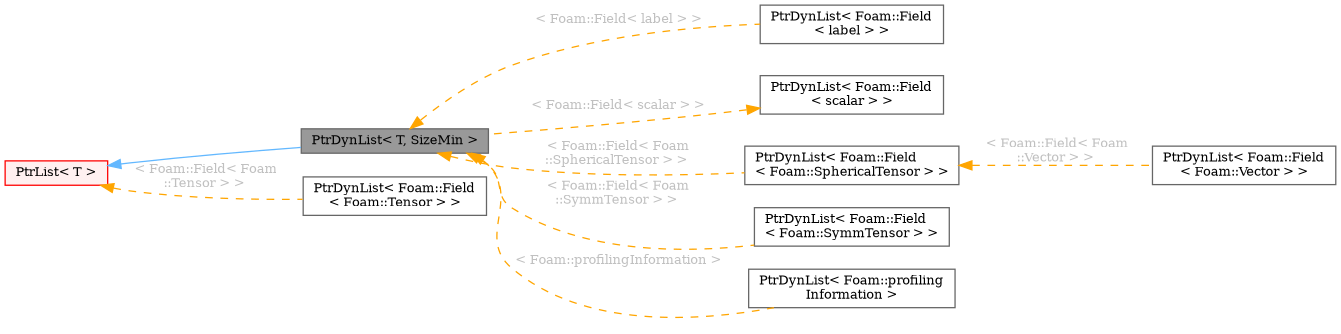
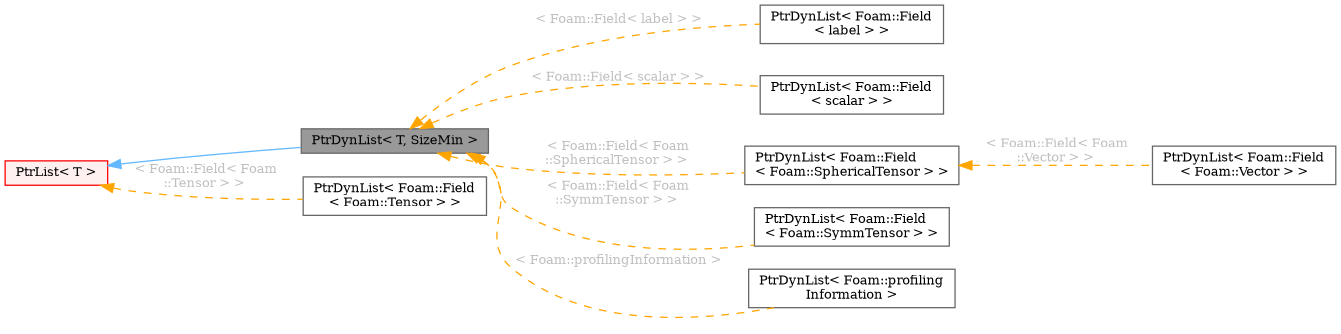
(618, 123) -> (594, 86)
